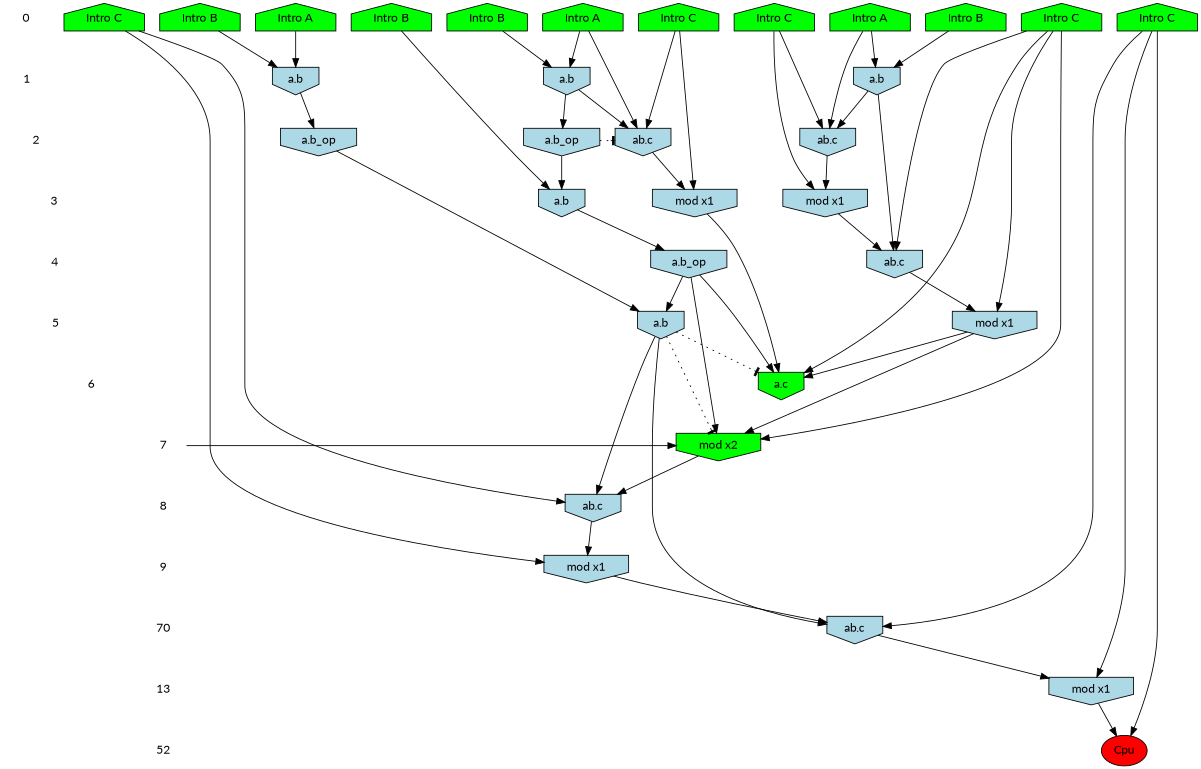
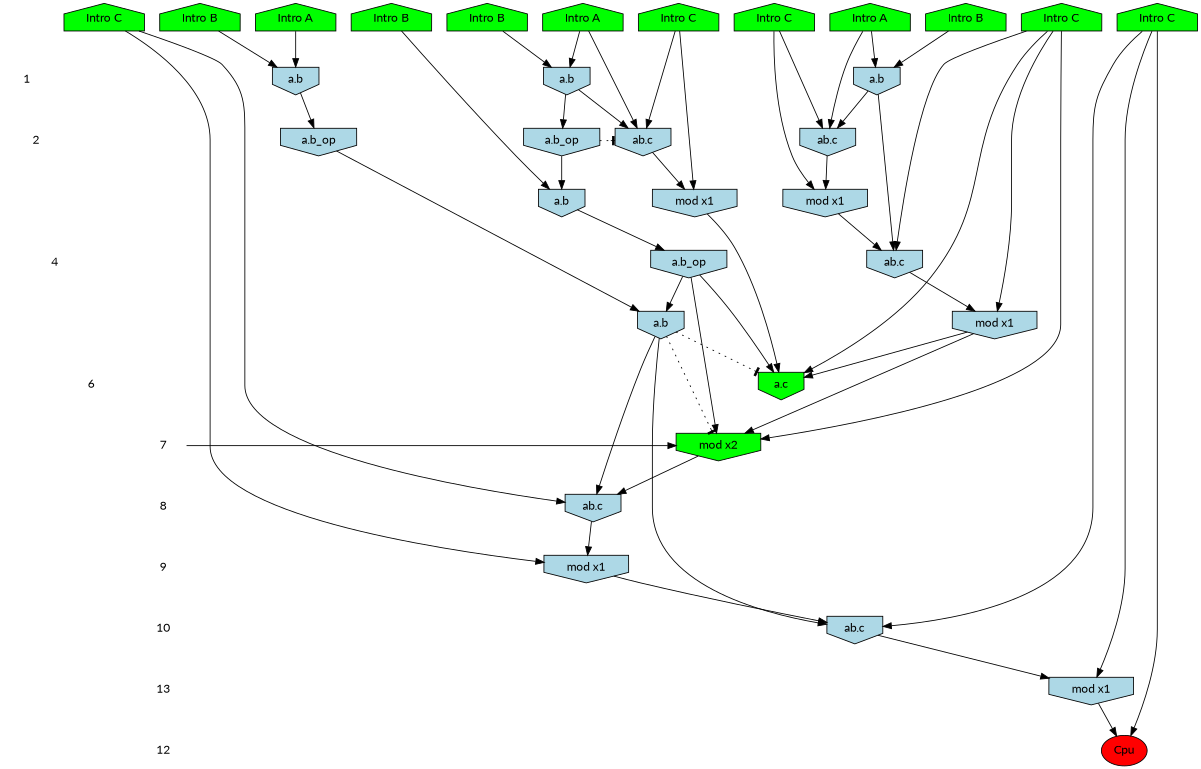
(26, 19) -> none
(54, 202) -> none
(56, 324) -> none
(164, 629) -> (164, 629)
(164, 751) -> (164, 751)
